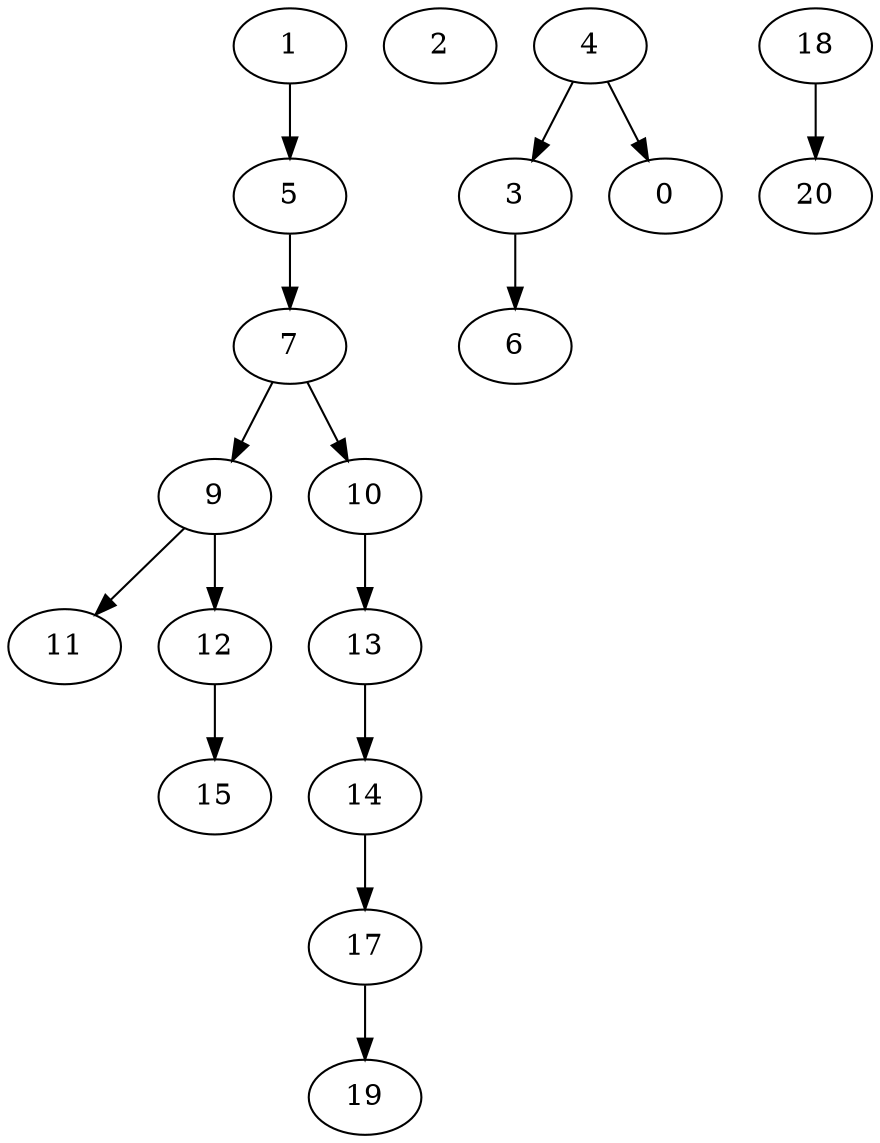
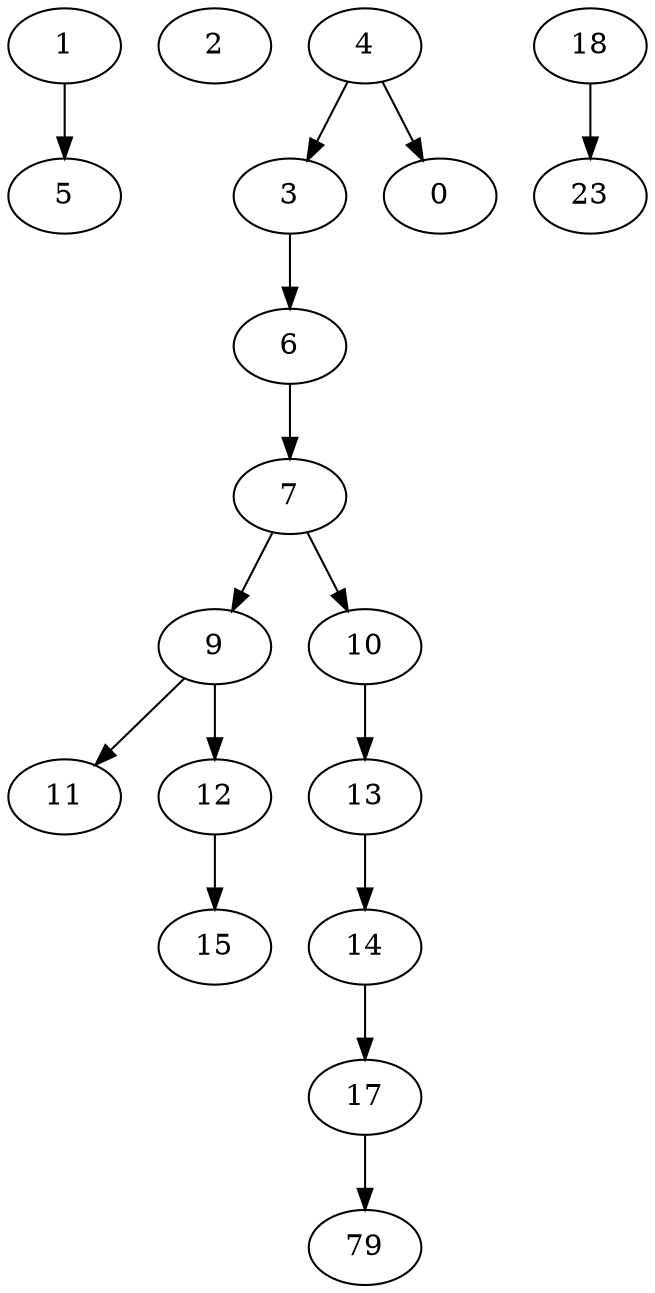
(816, 196) -> (590, 196)
(290, 261) -> (290, 411)
(365, 1097) -> (365, 1247)
